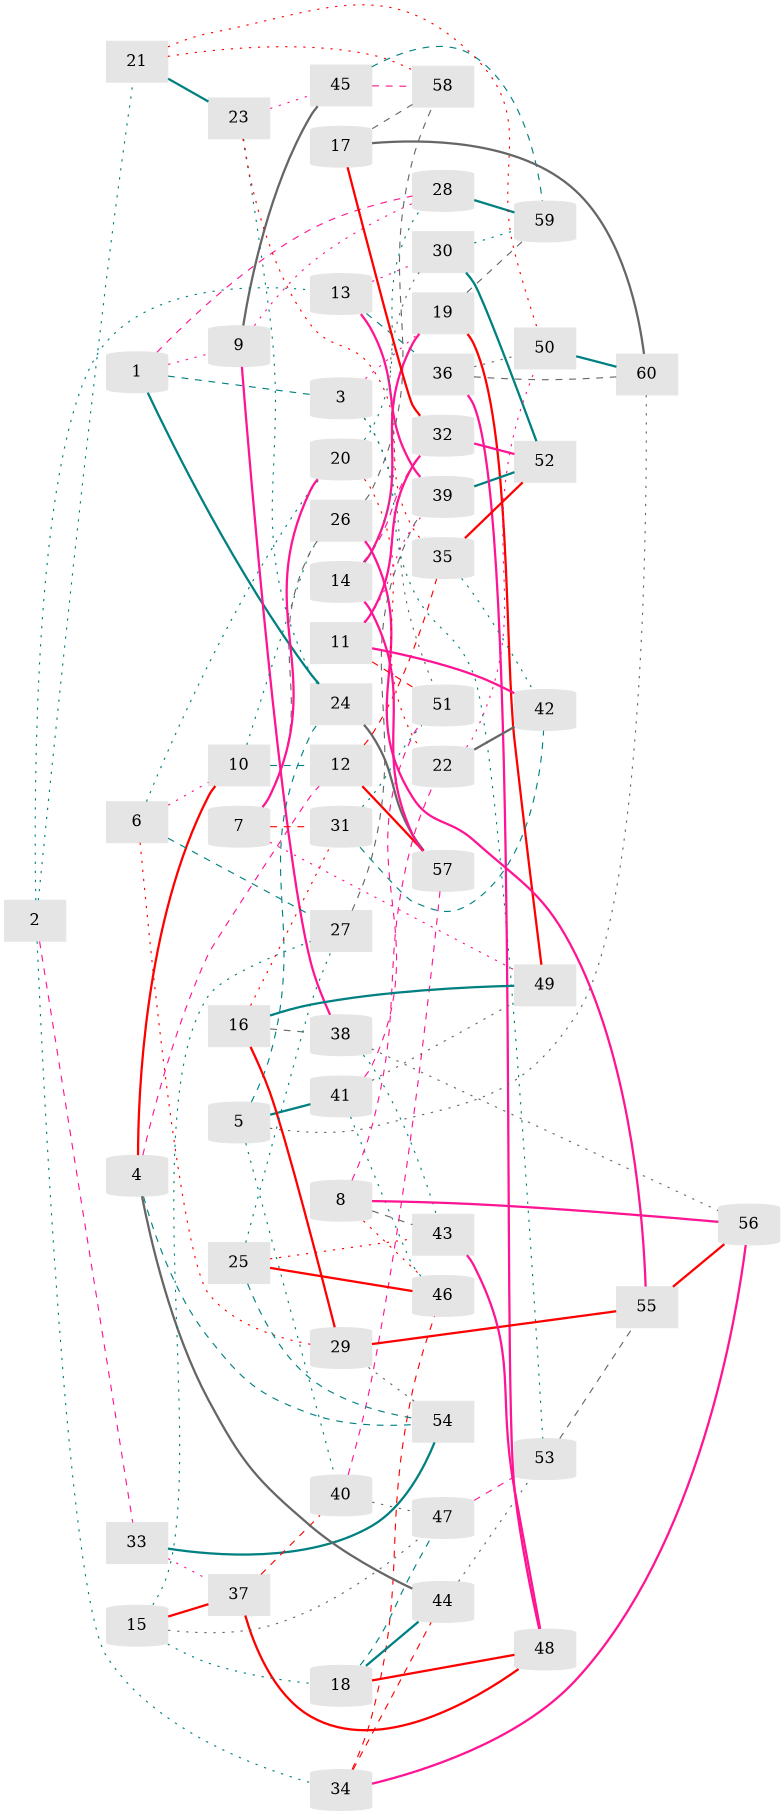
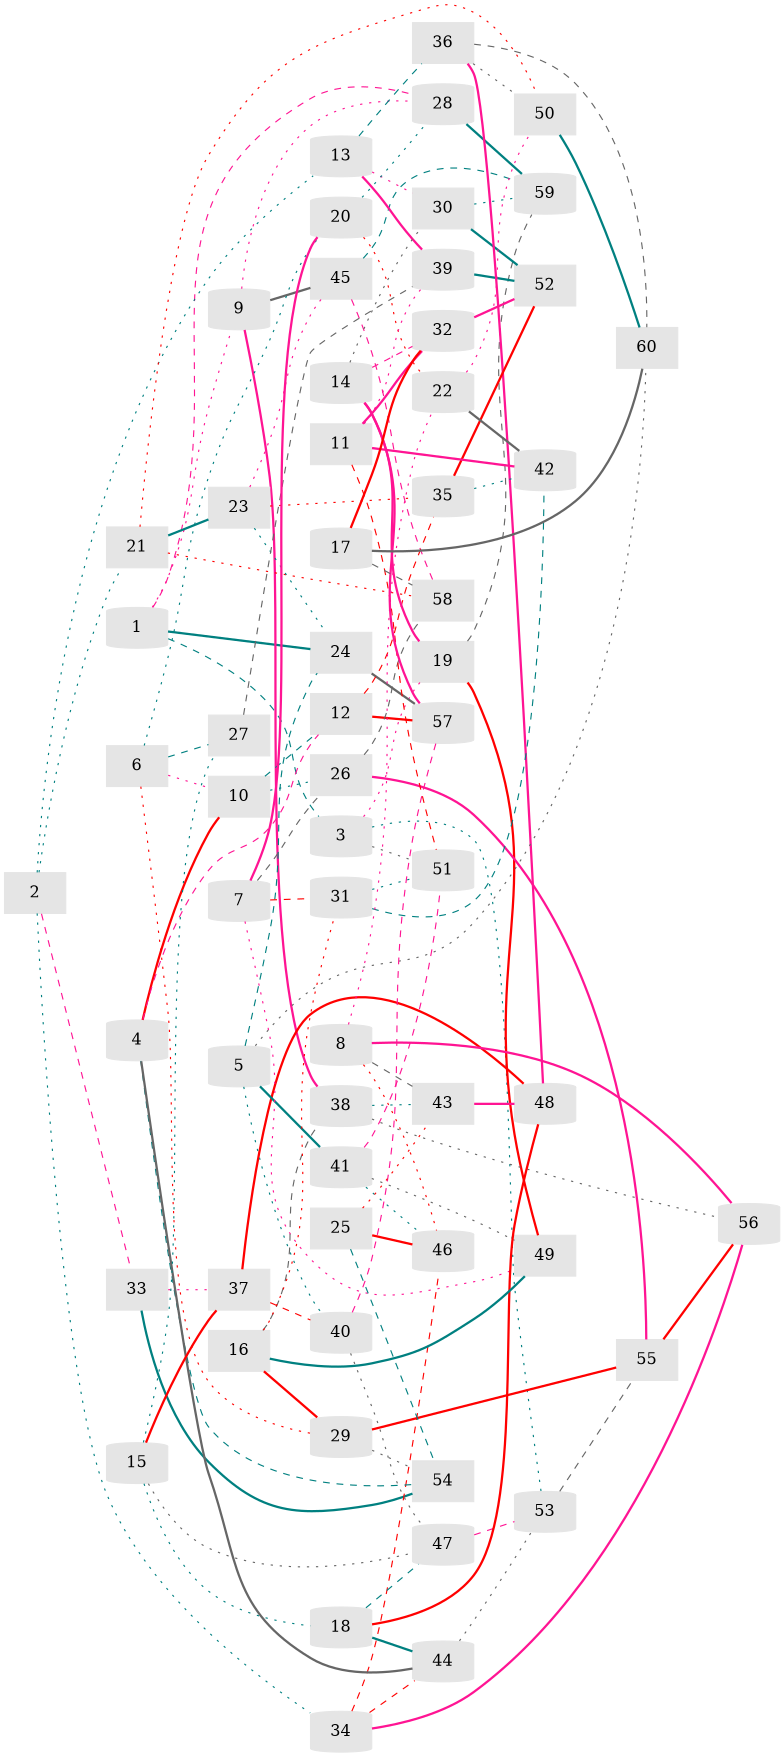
(388, 1044) -> (387, 733)
(285, 1096) -> none
